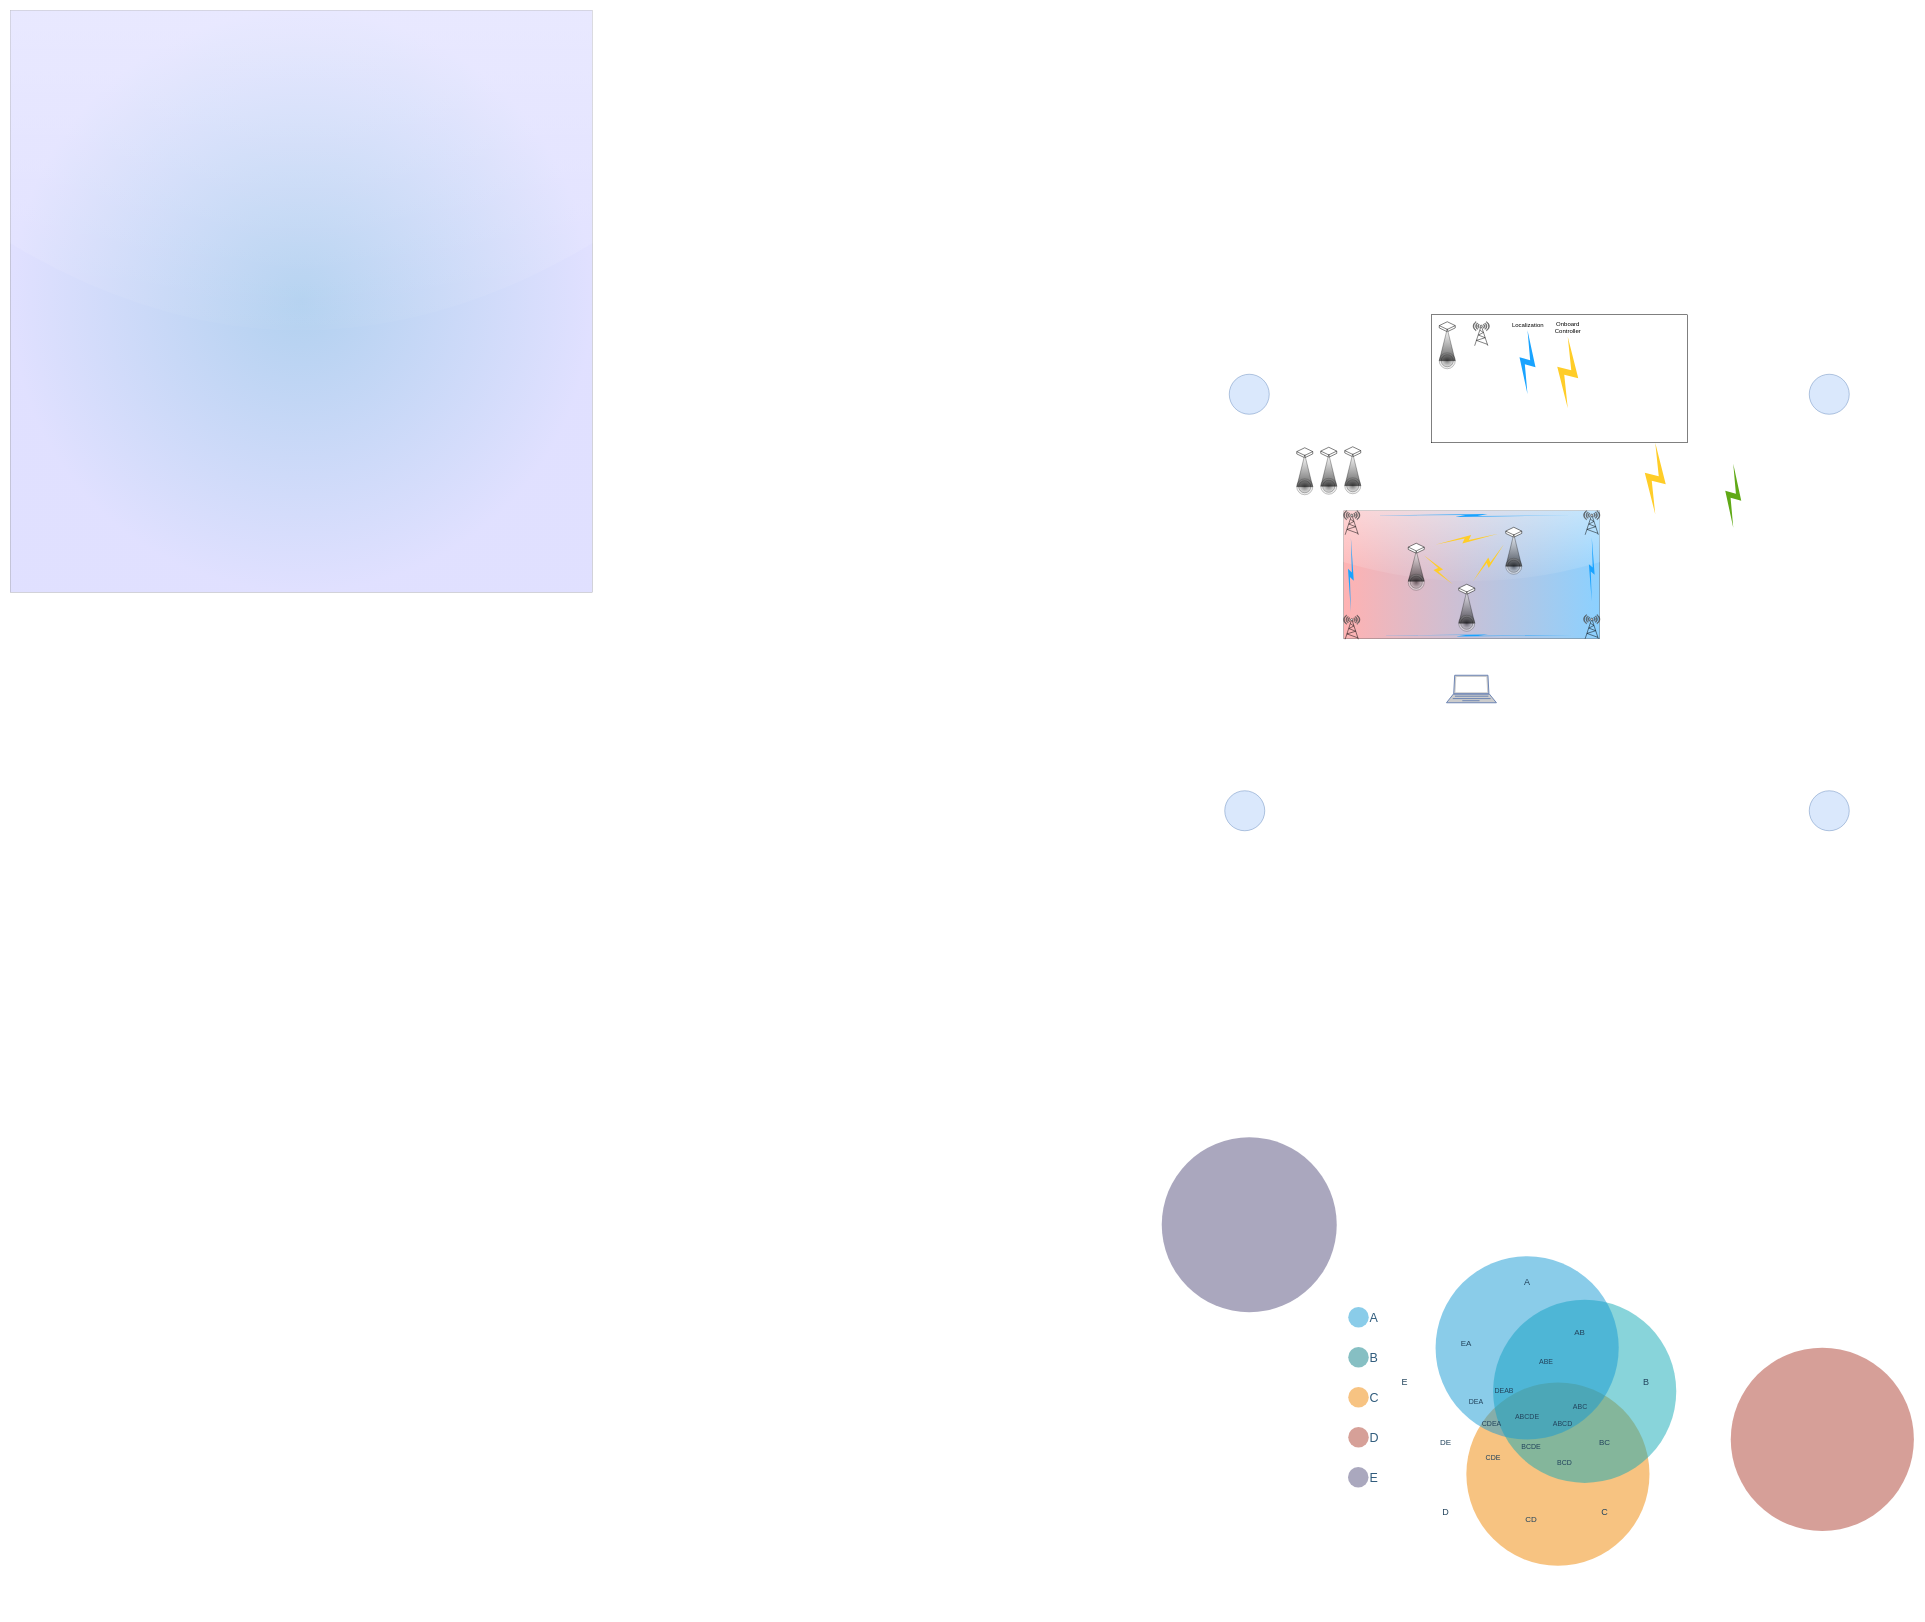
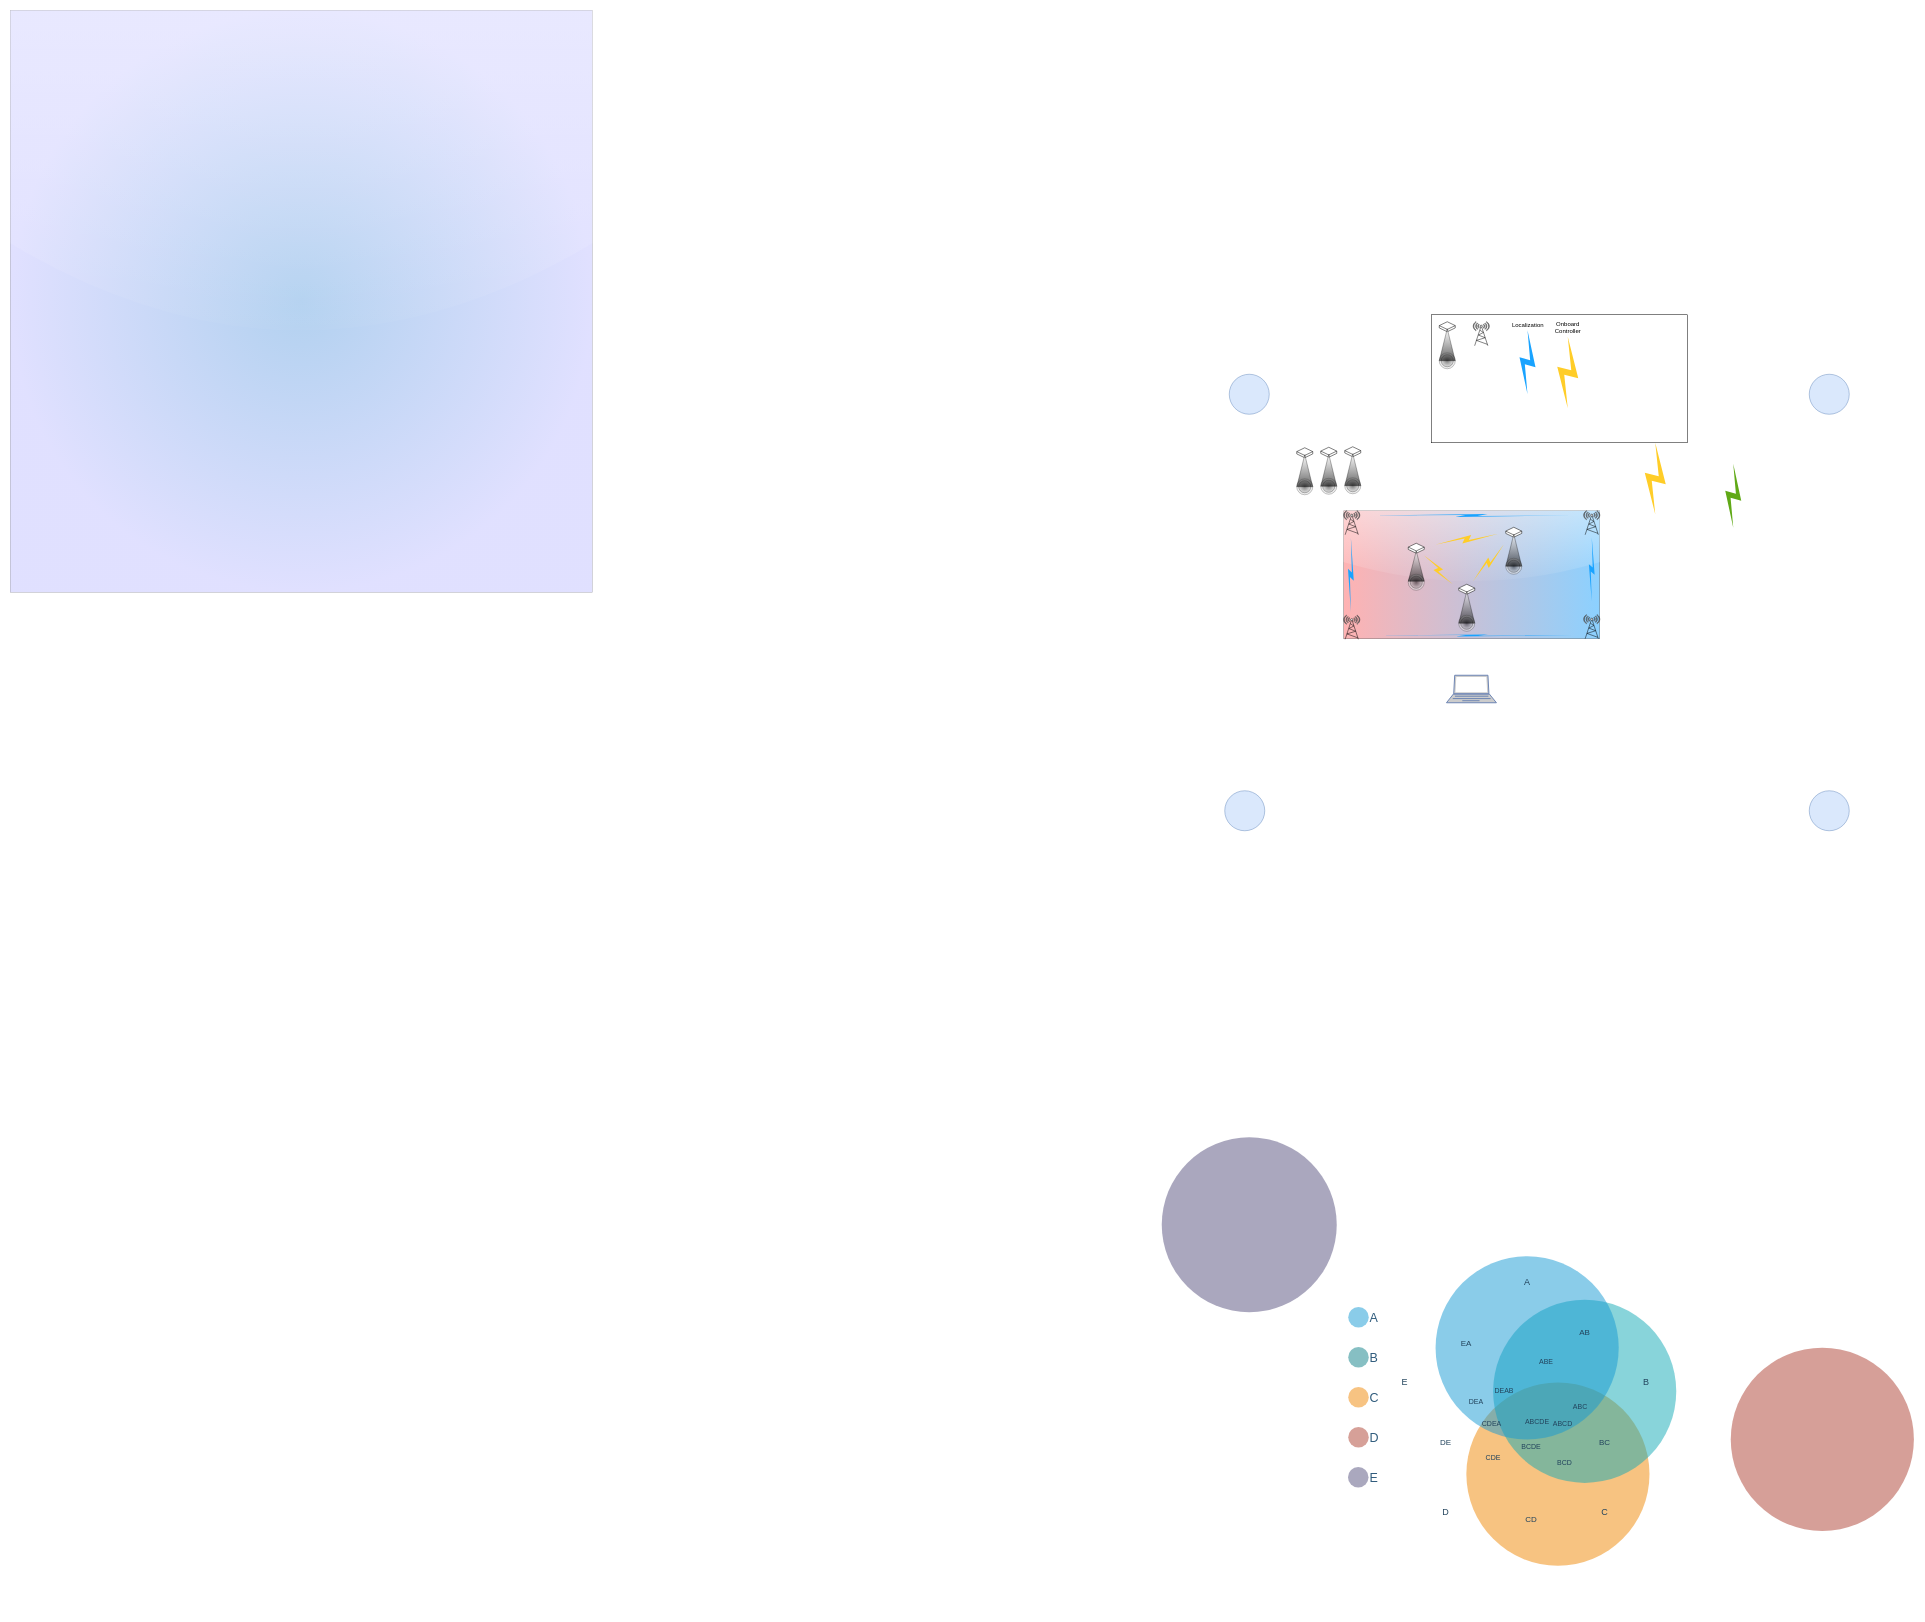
(1580, 1332) -> (1585, 1332)
(1527, 1417) -> (1537, 1422)
